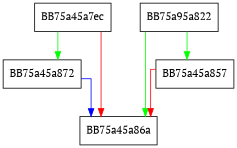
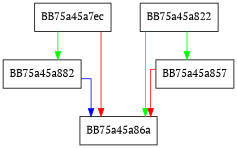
(179, 17) -> (179, 17)
(42, 74) -> (42, 74)
